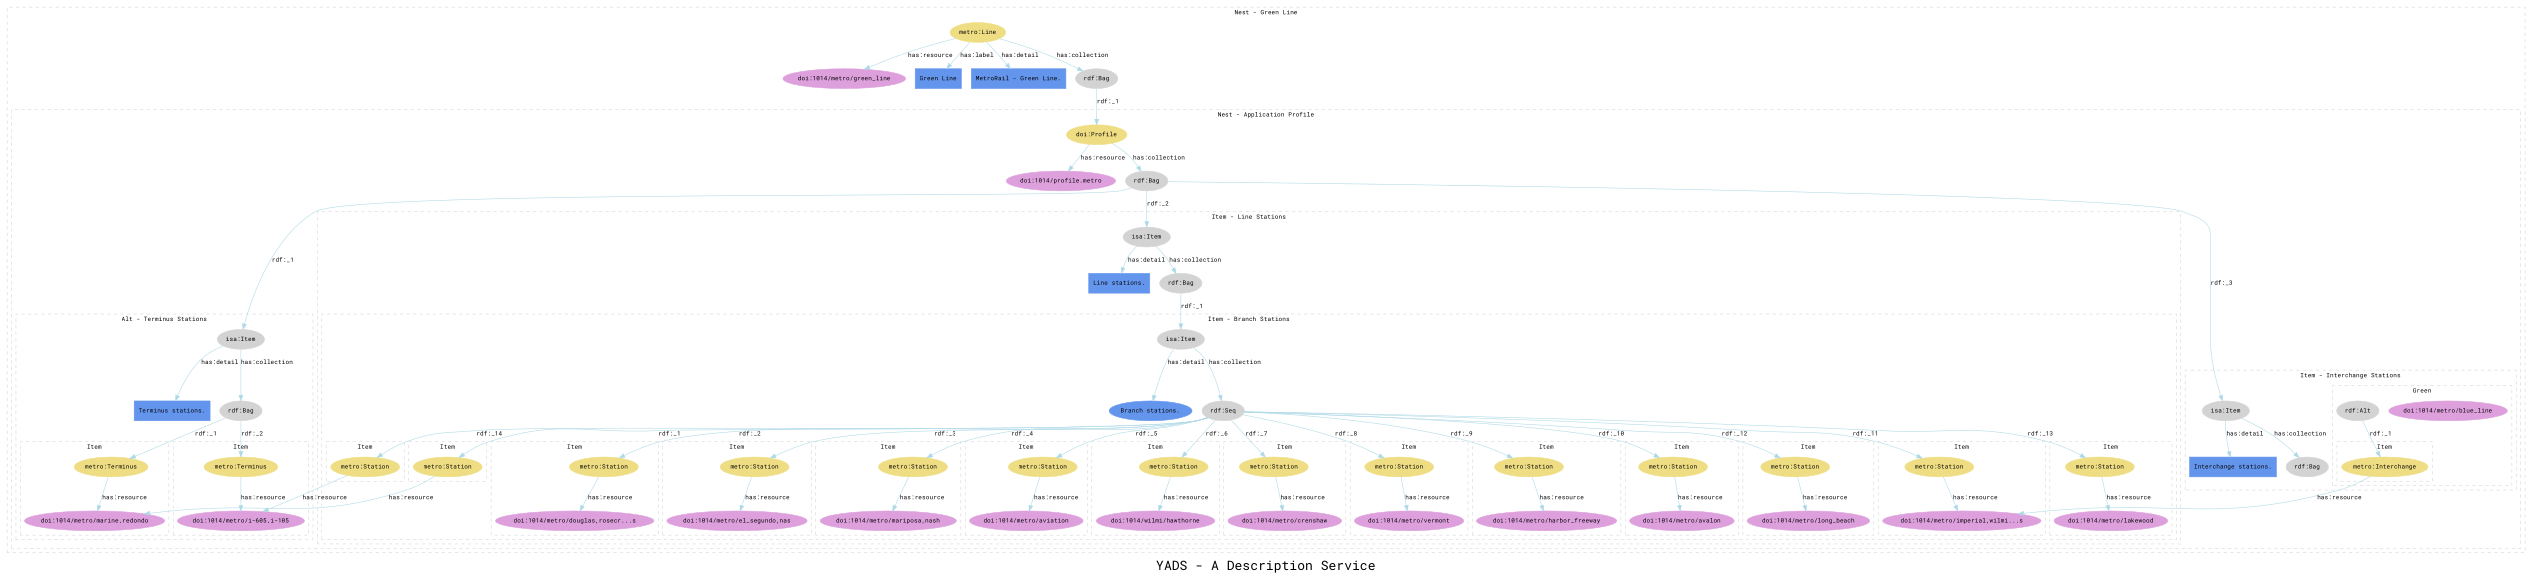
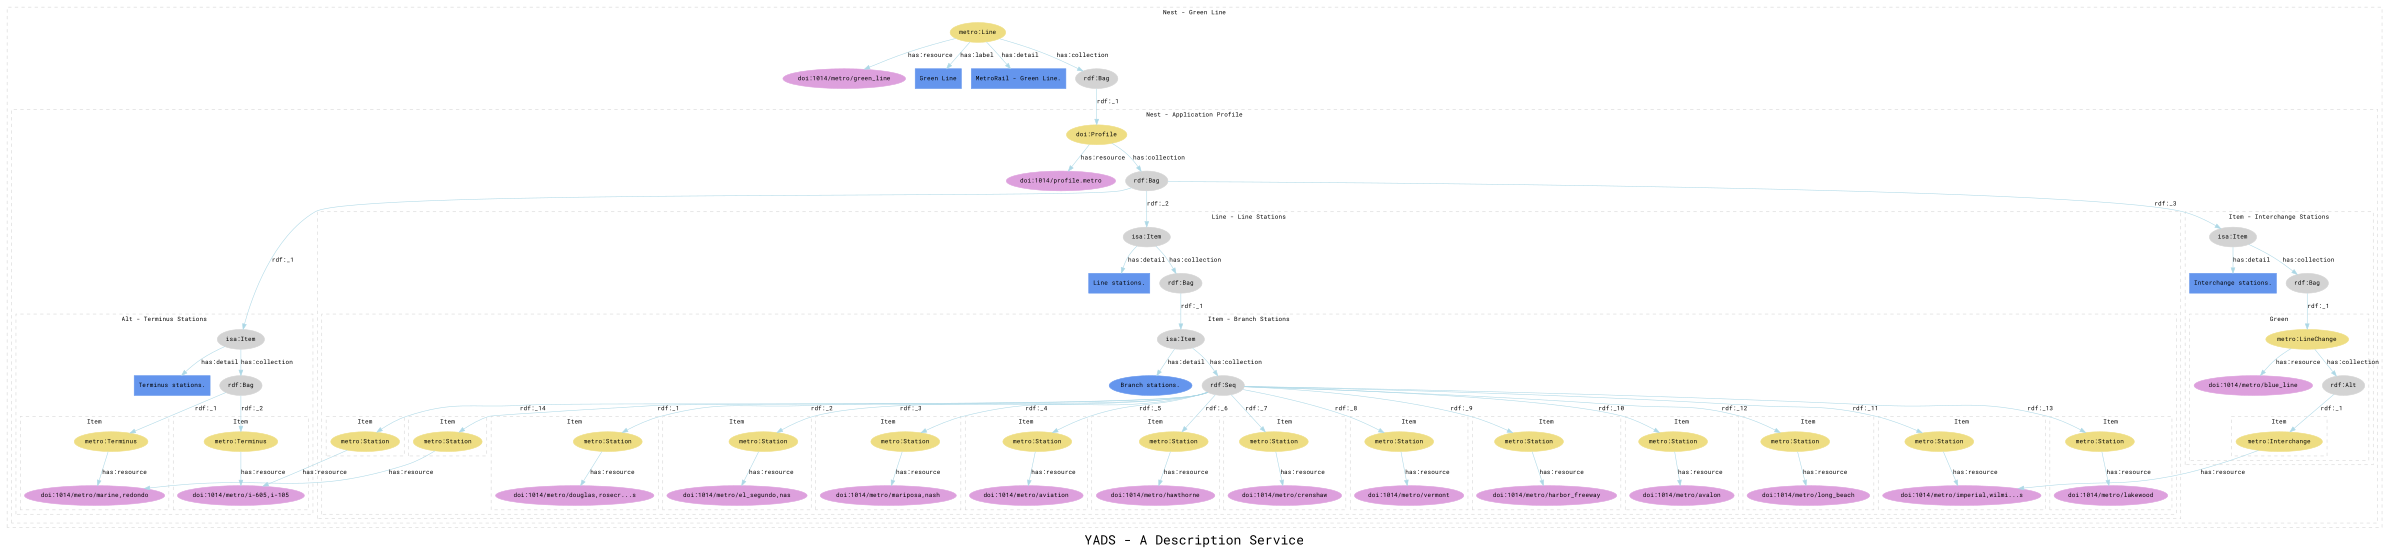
(1249, 217) -> (1249, 217)
none -> (2307, 339)
(1156, 521) -> (1156, 496)
